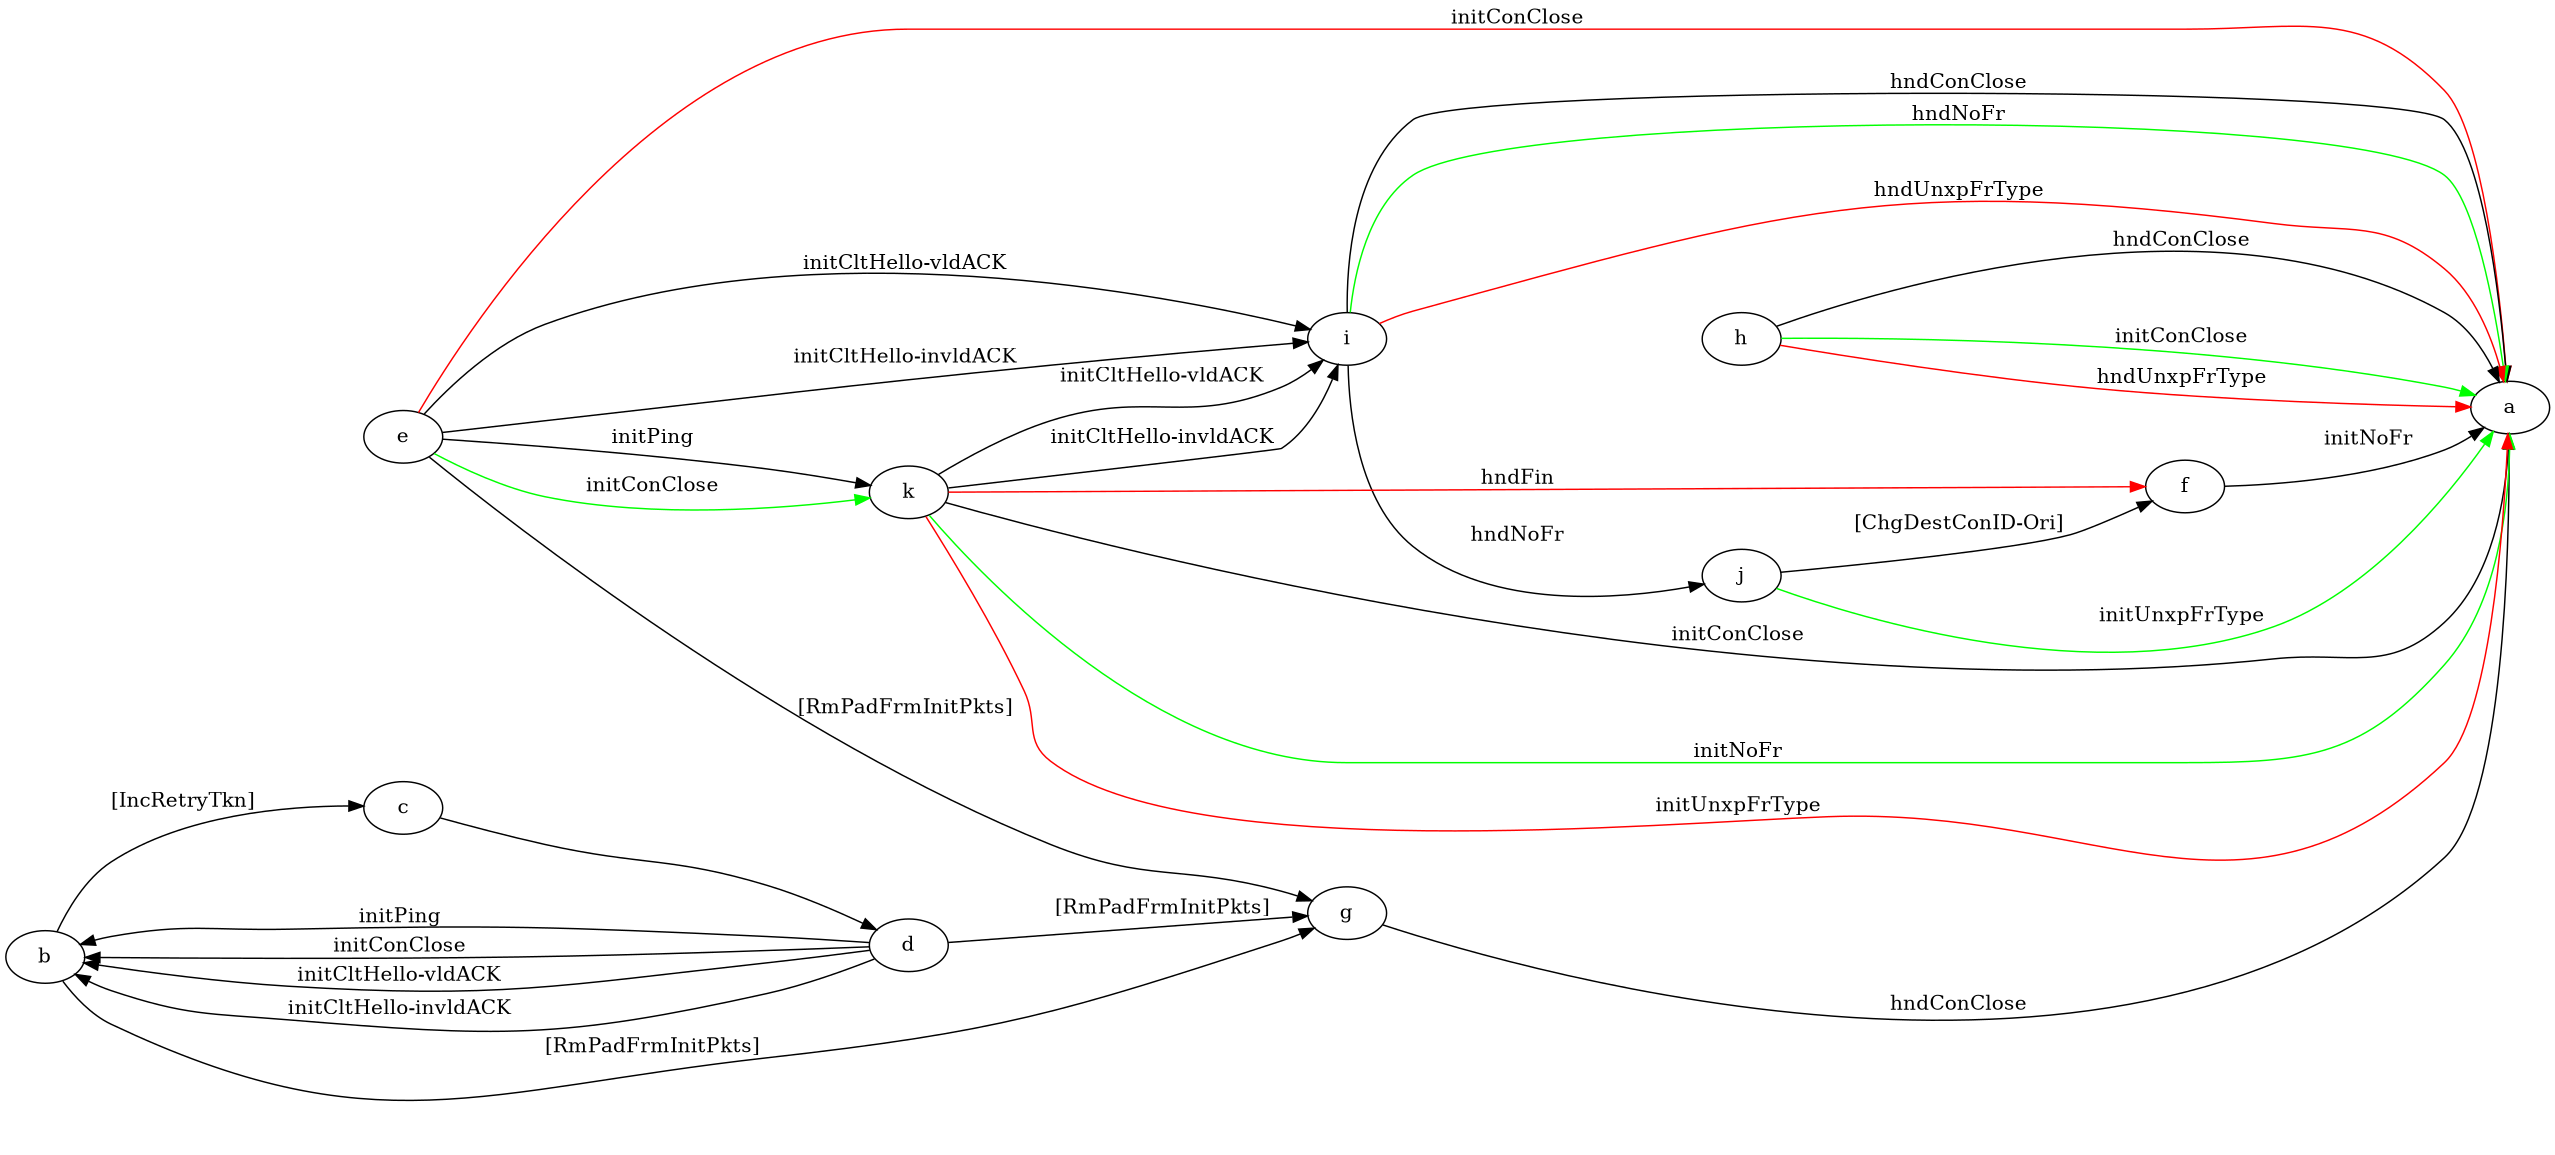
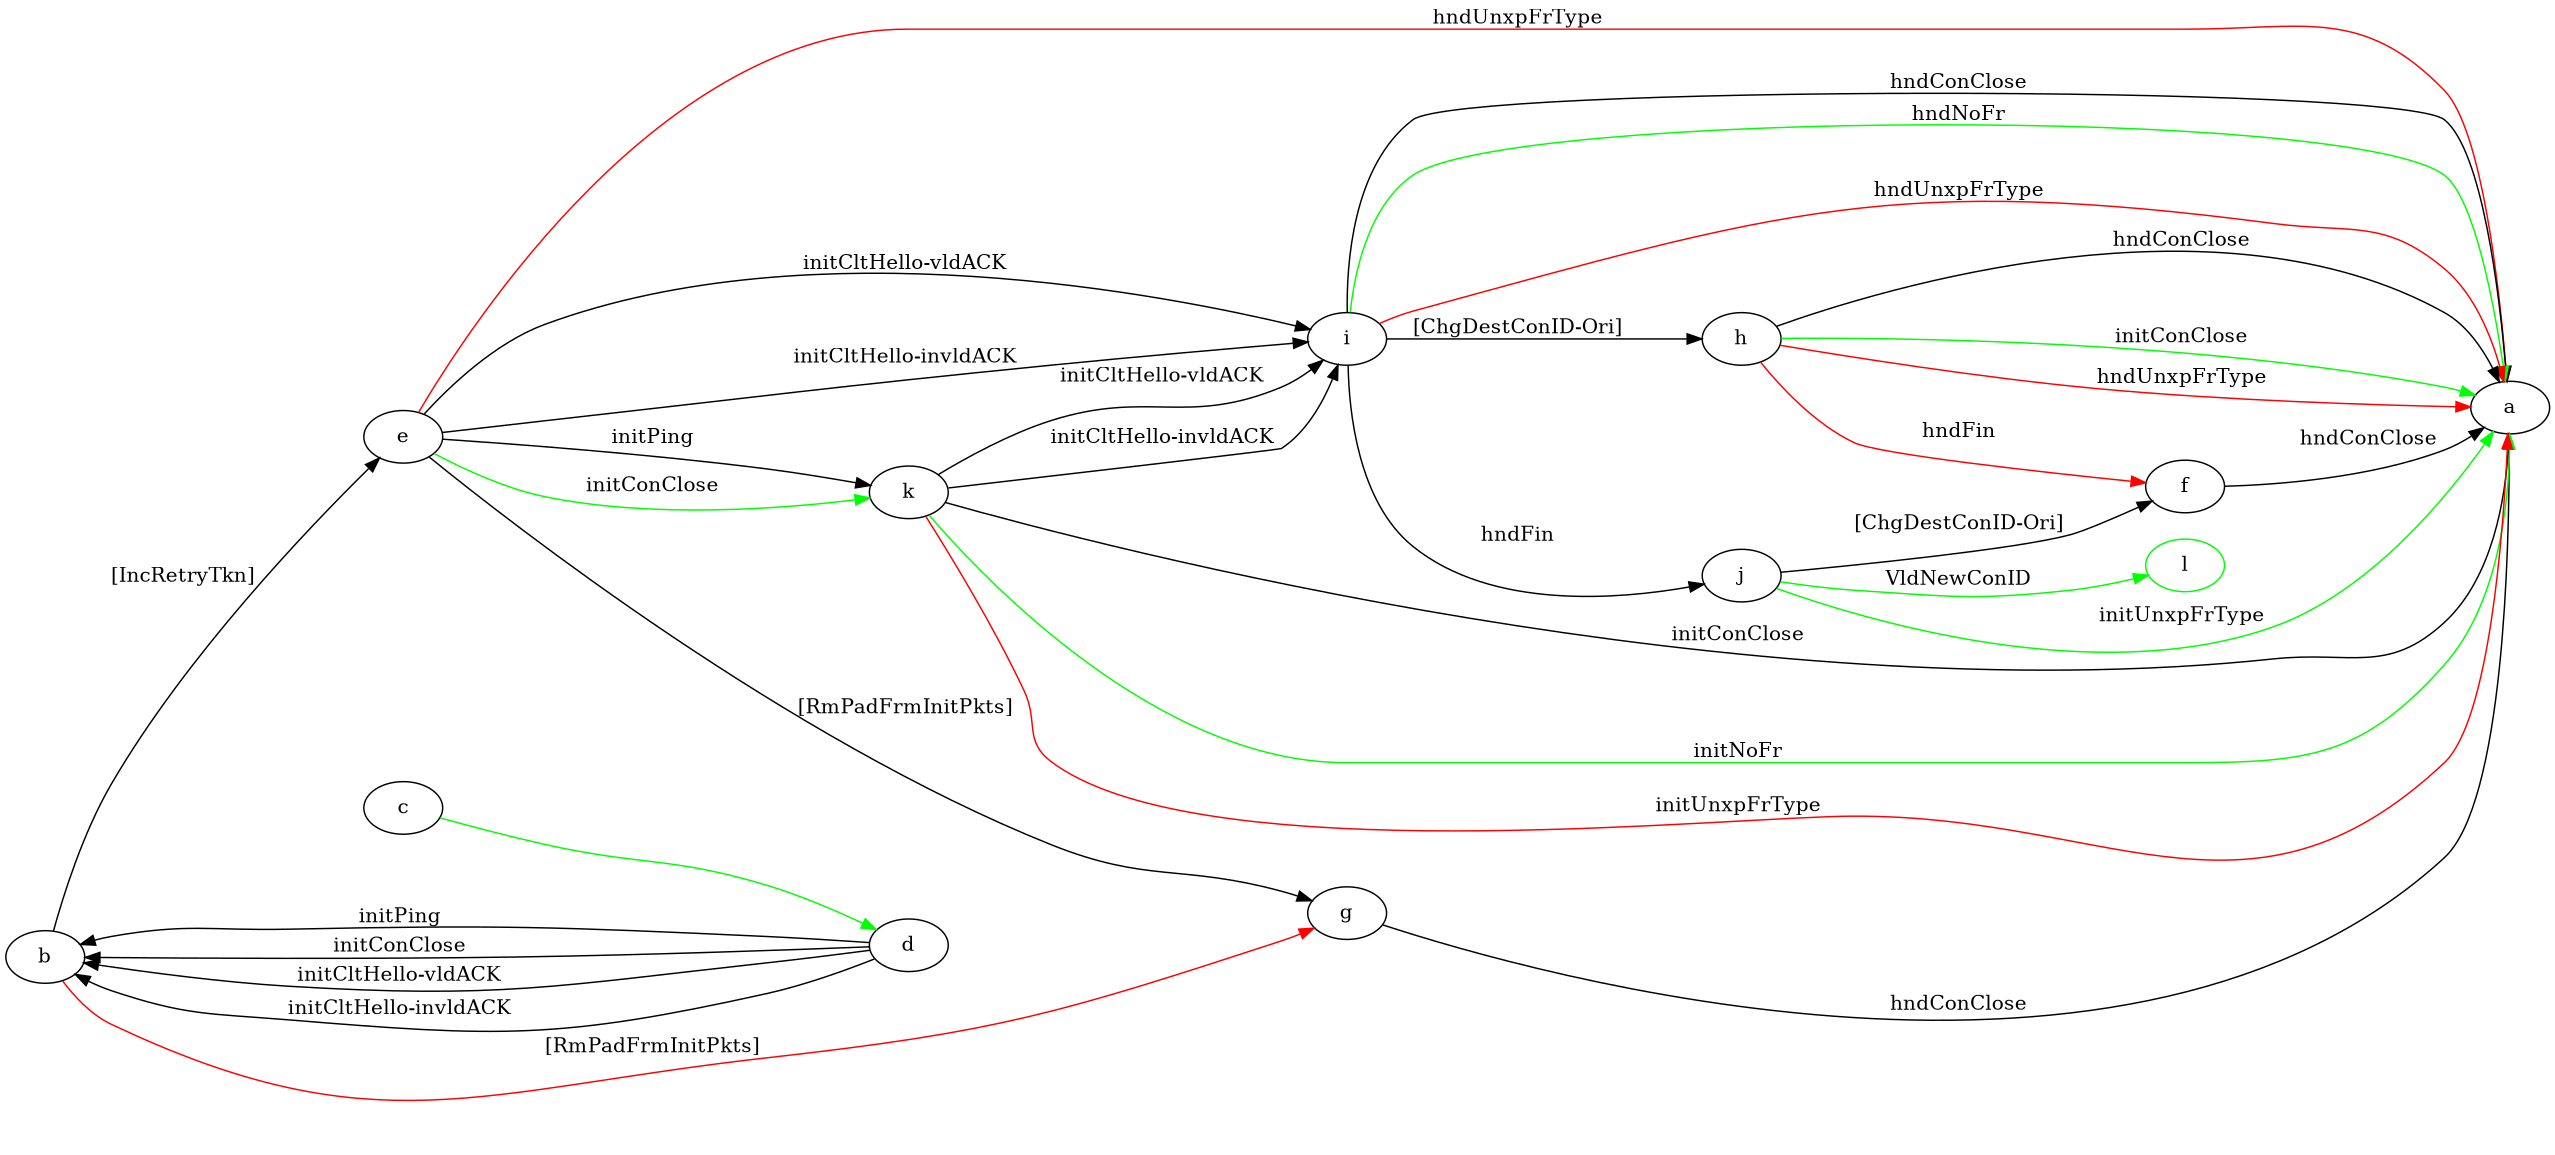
(1521, 18) -> (1521, 18)
none -> (1537, 339)
(2372, 439) -> (2372, 439)
(1539, 489) -> (1930, 458)
(1521, 535) -> (1521, 535)
none -> (2185, 565)
(183, 829) -> (181, 681)
(654, 862) -> (654, 862)
(1120, 930) -> none
(674, 1070) -> (674, 1070)
